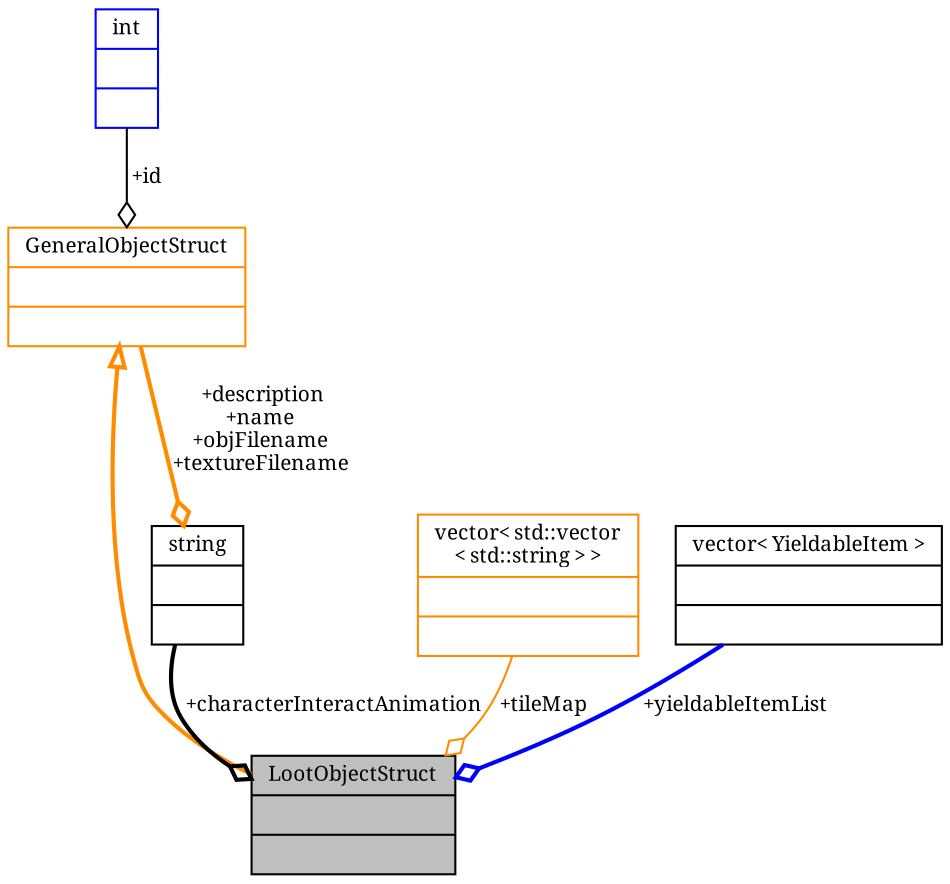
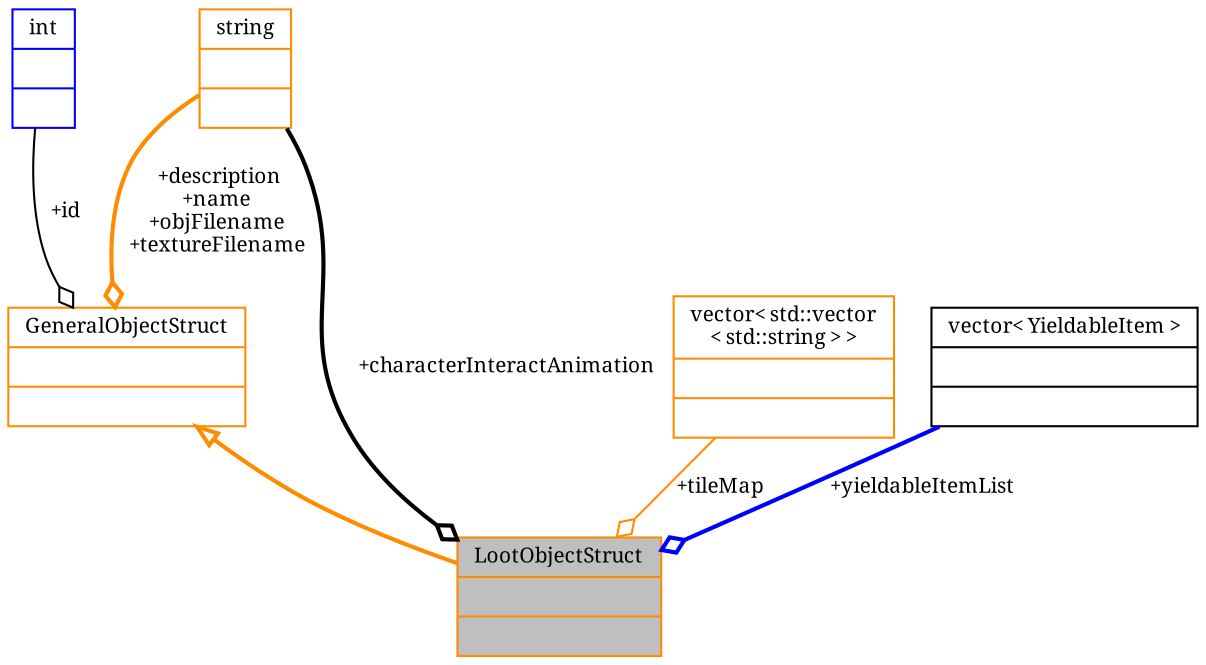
(159, 424) -> (126, 174)
(198, 585) -> (245, 69)
(353, 815) -> (559, 597)
